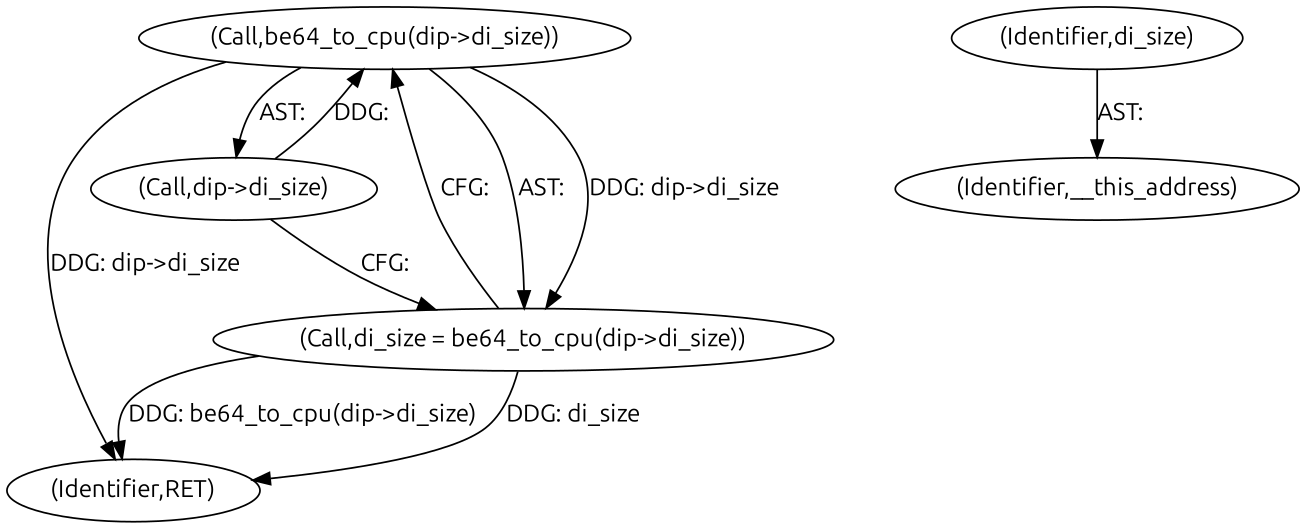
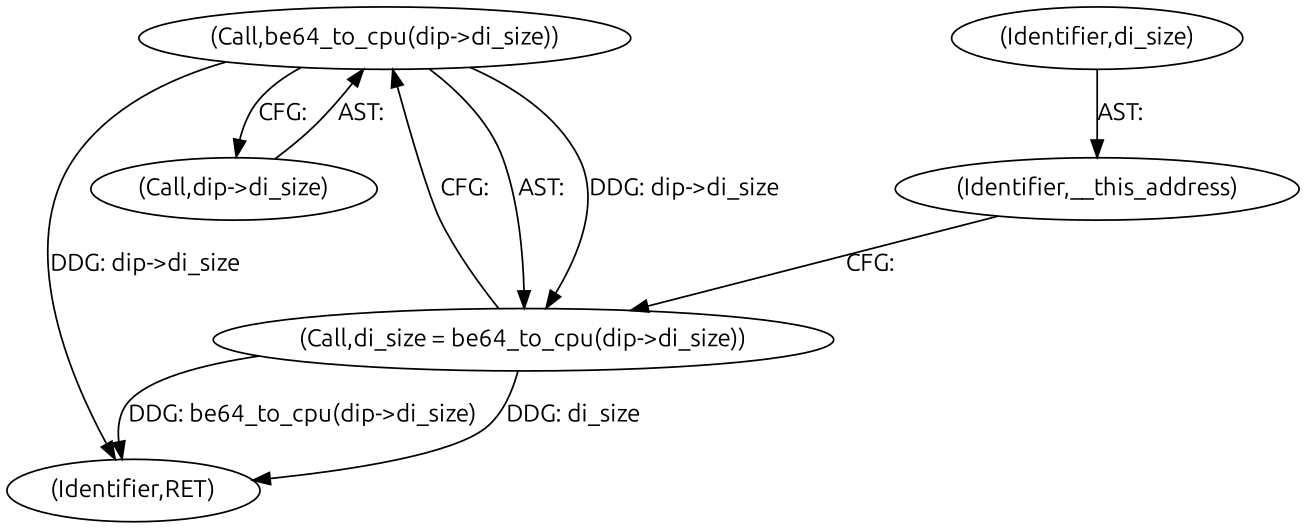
(286, 114) -> (286, 114)
(365, 114) -> (365, 114)
(342, 267) -> (823, 261)
